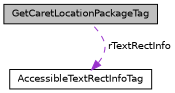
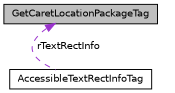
(104, 42) -> (33, 52)
